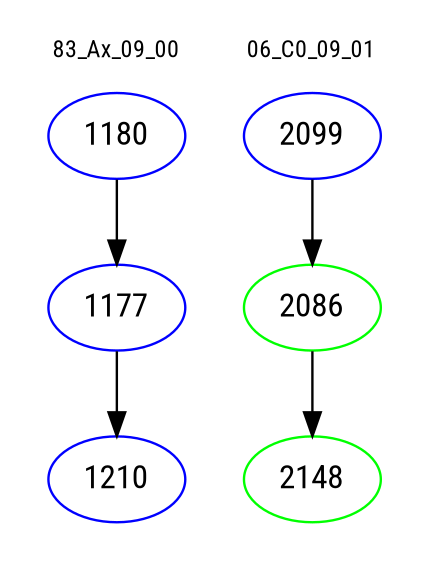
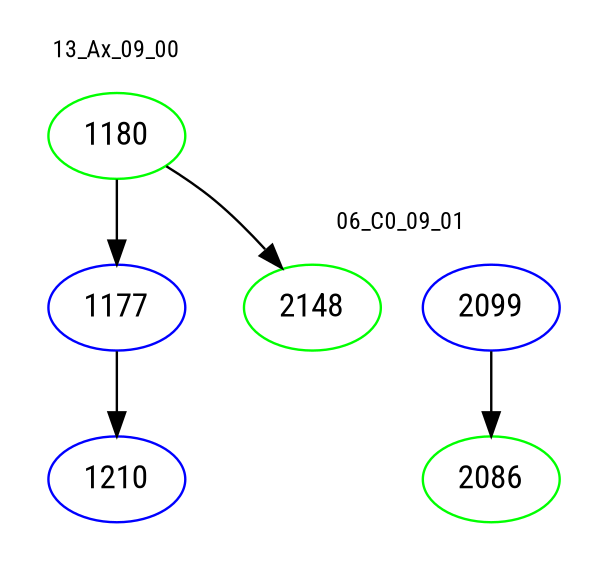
(117, 51) -> (117, 51)
(117, 136) -> (117, 136)
(312, 382) -> (240, 224)
